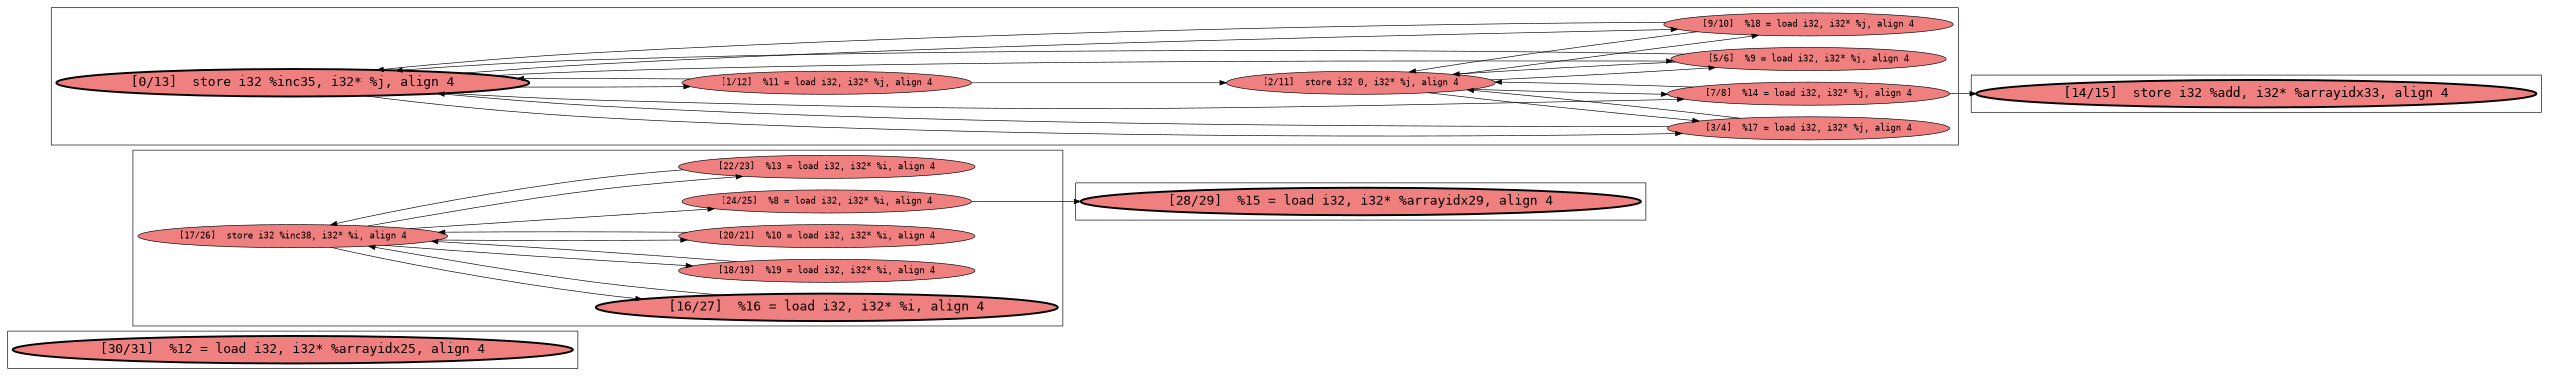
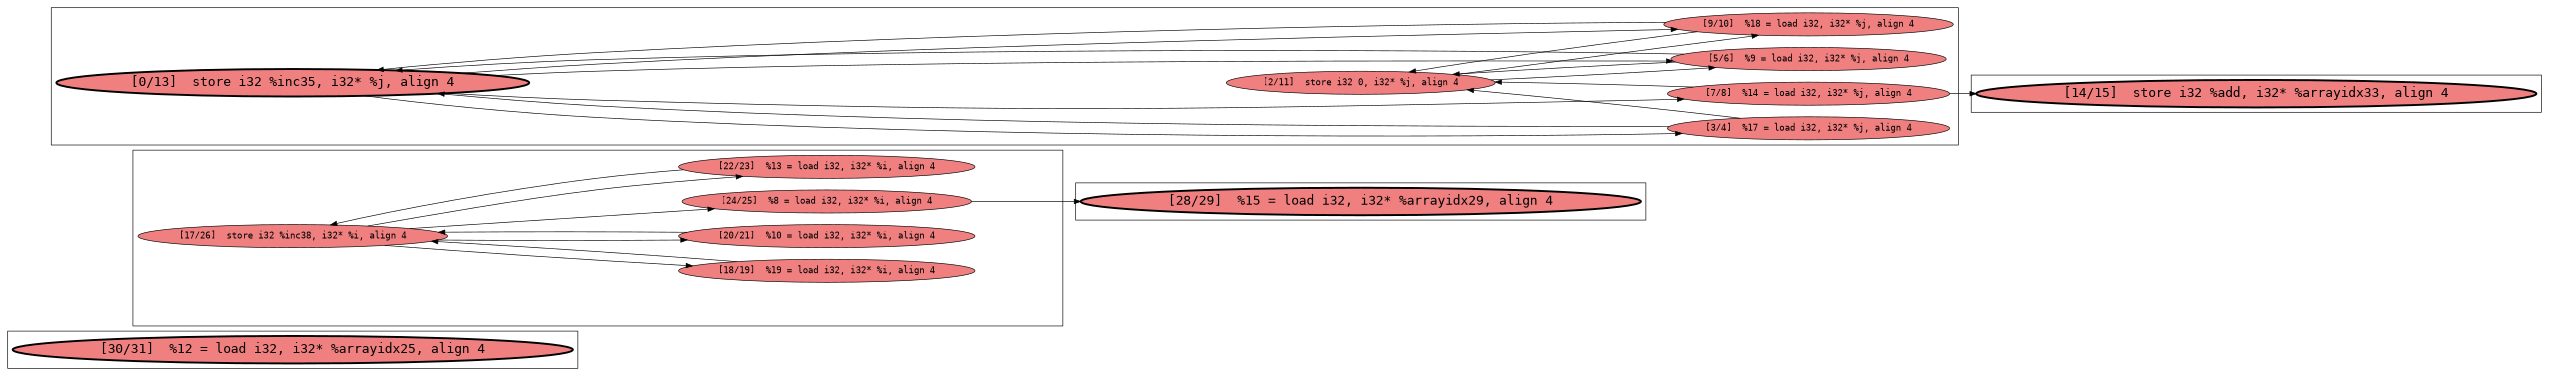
(827, 83) -> none
(1567, 92) -> none
(1560, 107) -> none
(827, 307) -> none
